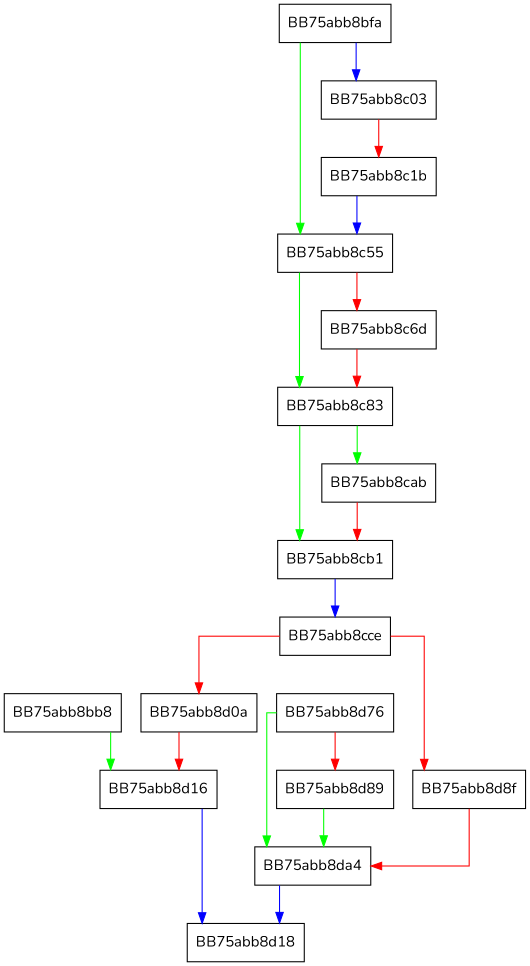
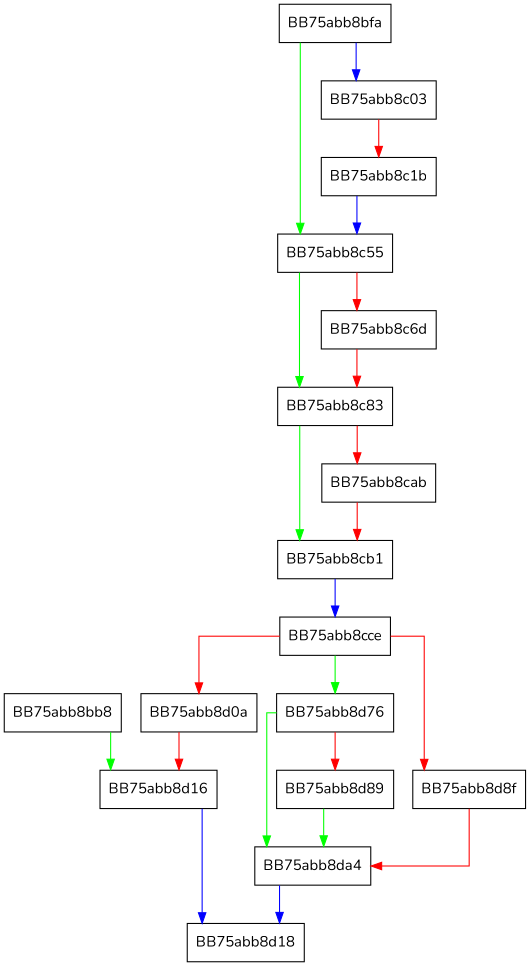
(357, 439) -> (357, 439)
none -> (335, 669)
